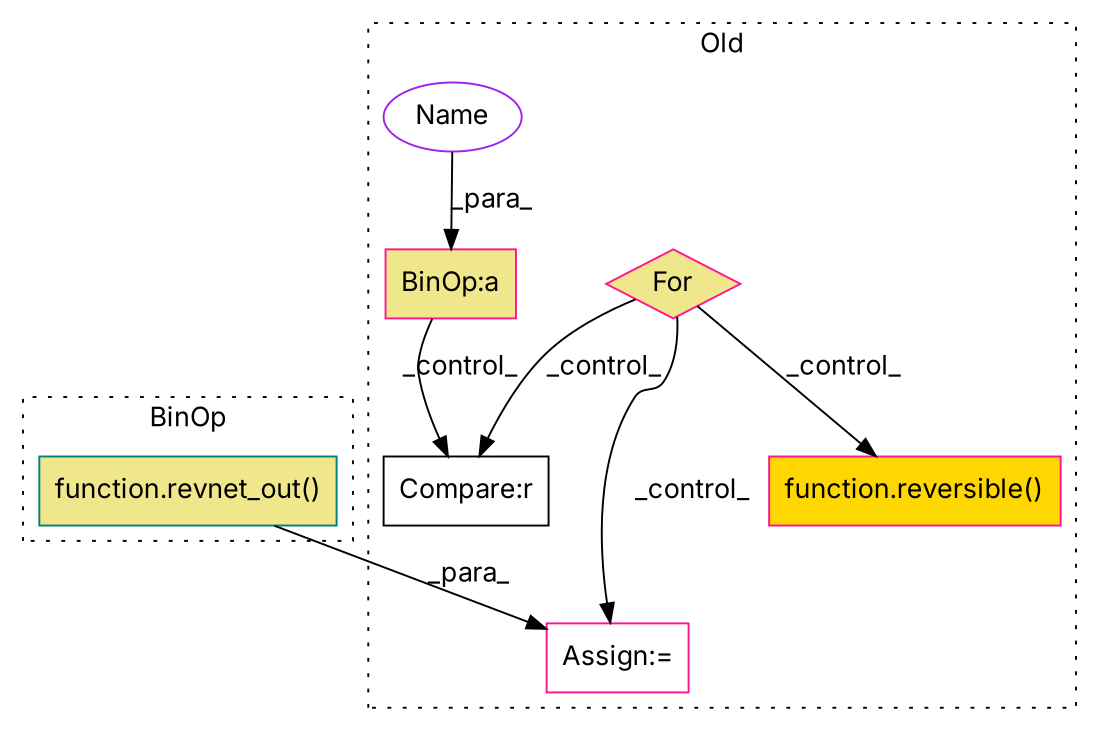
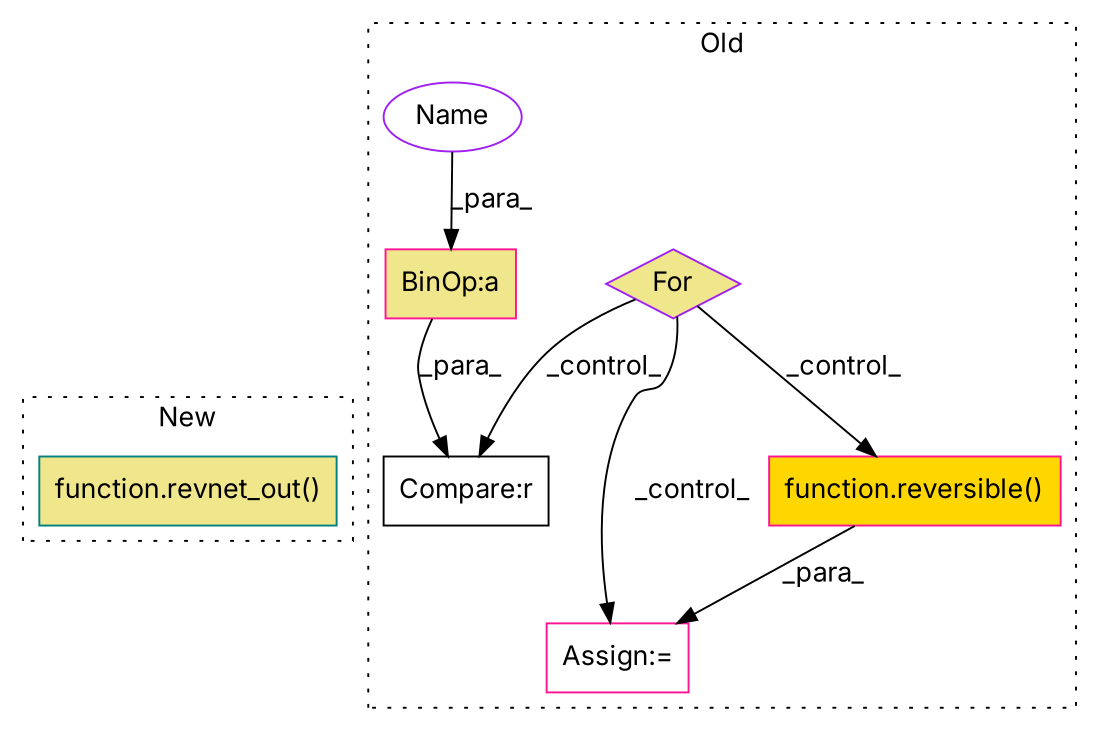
(673, 284) -> (673, 284)
(461, 367) -> (461, 367)
(188, 419) -> (188, 419)
(401, 574) -> (774, 570)
